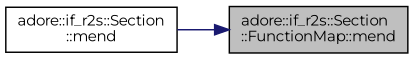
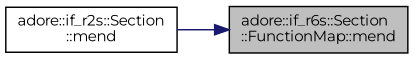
(319, 30) -> (319, 30)
